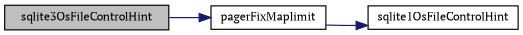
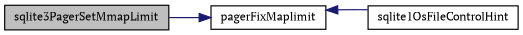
(87, 18) -> (87, 18)
(341, 25) -> (353, 10)
